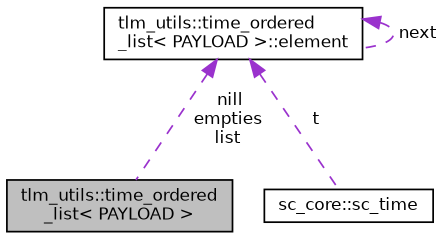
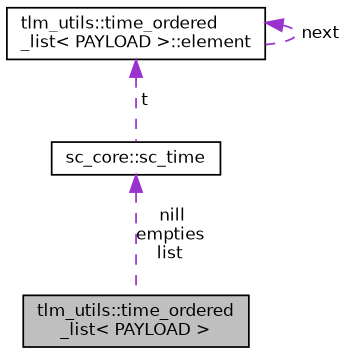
(172, 127) -> (136, 244)
